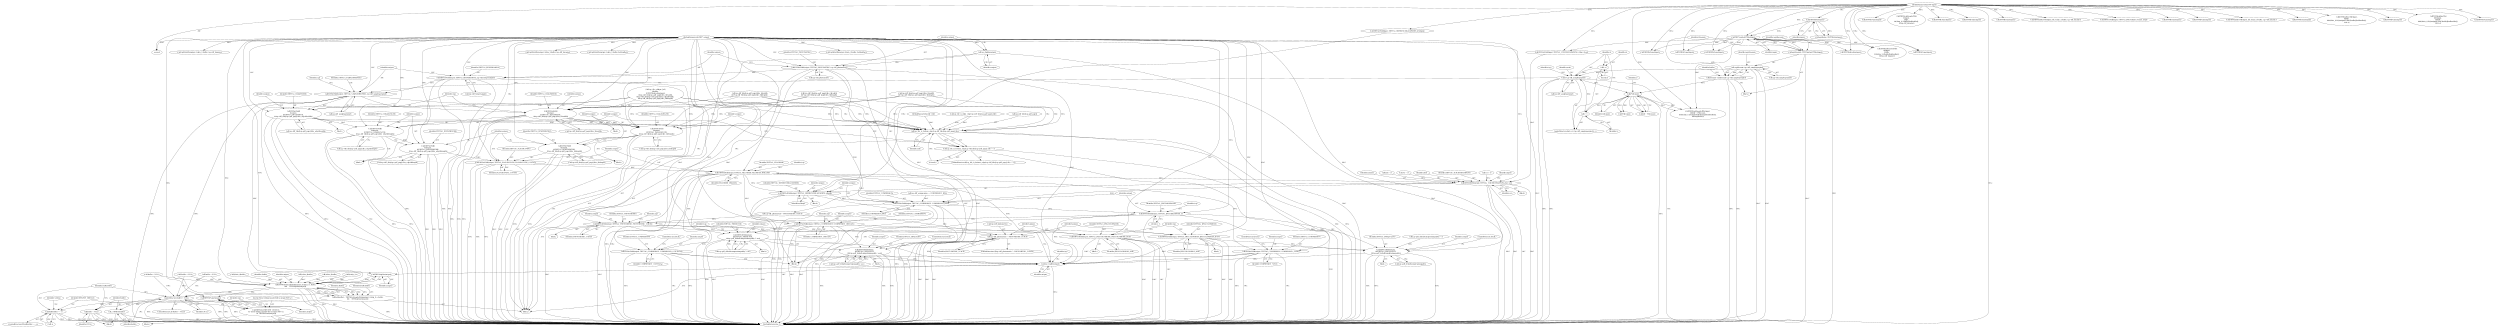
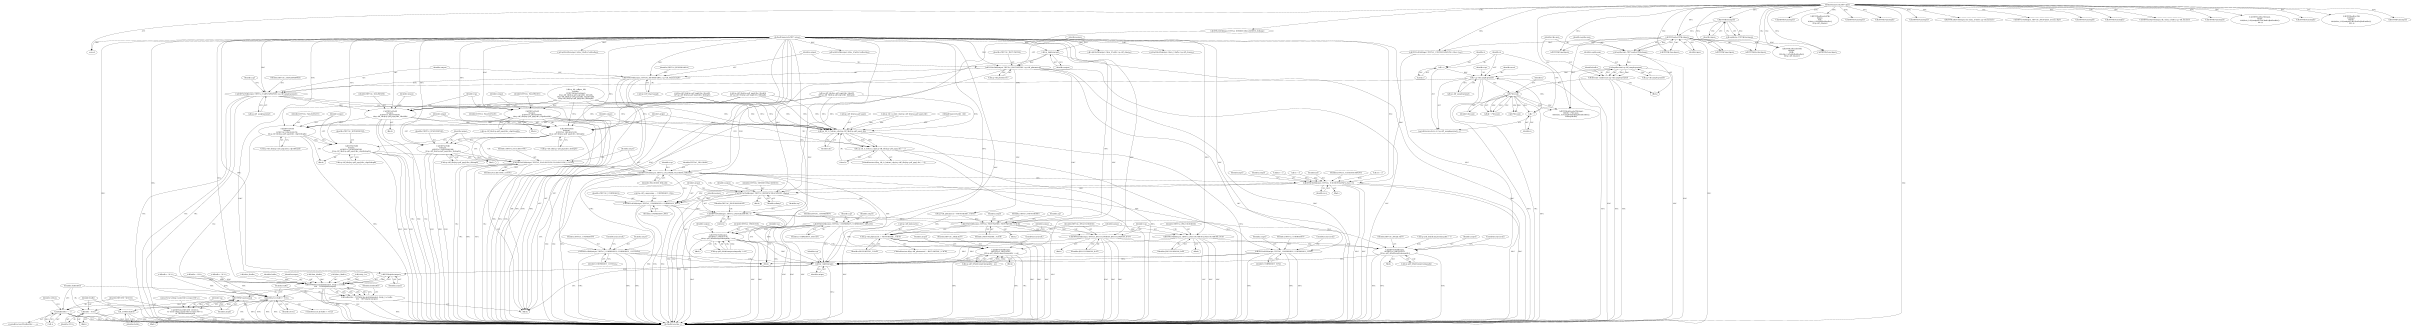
(584, 131) -> none
